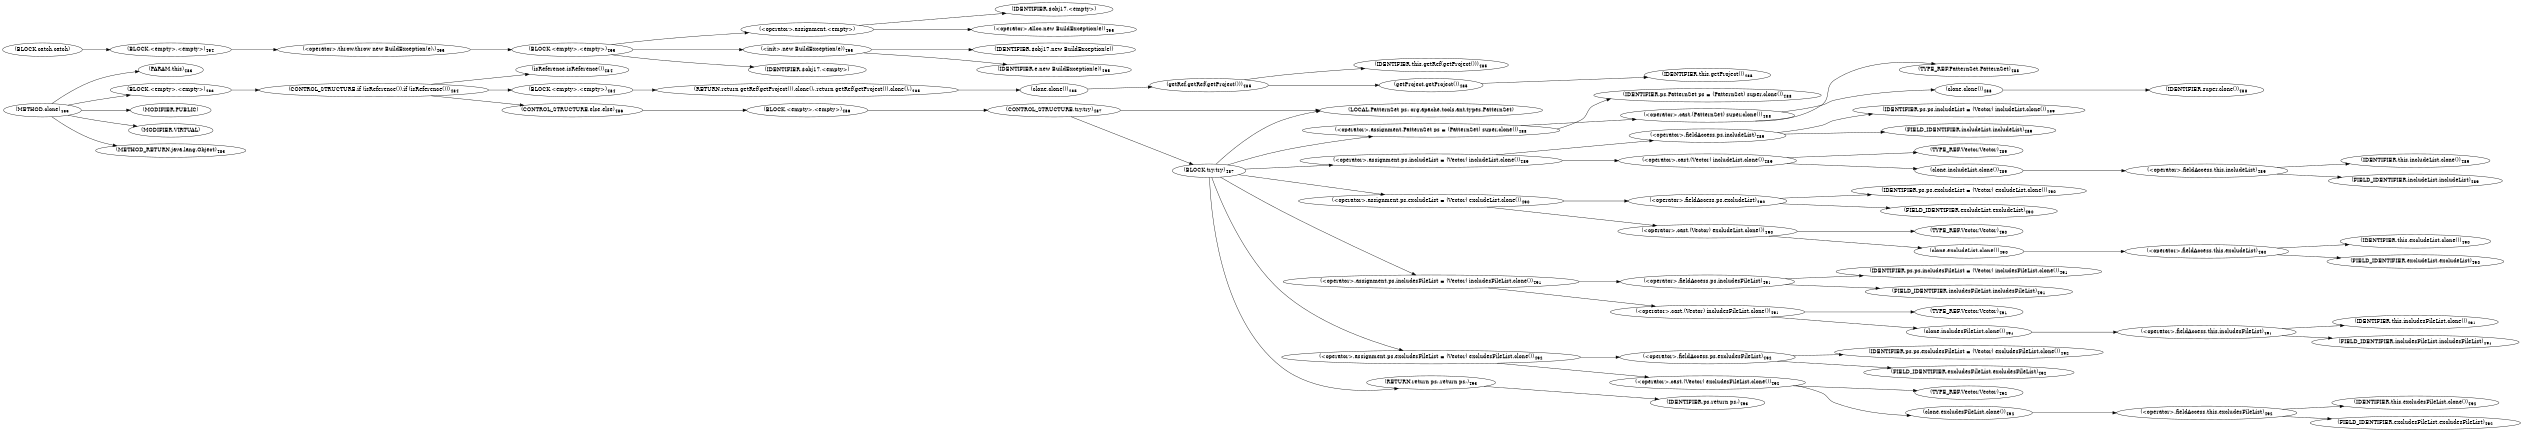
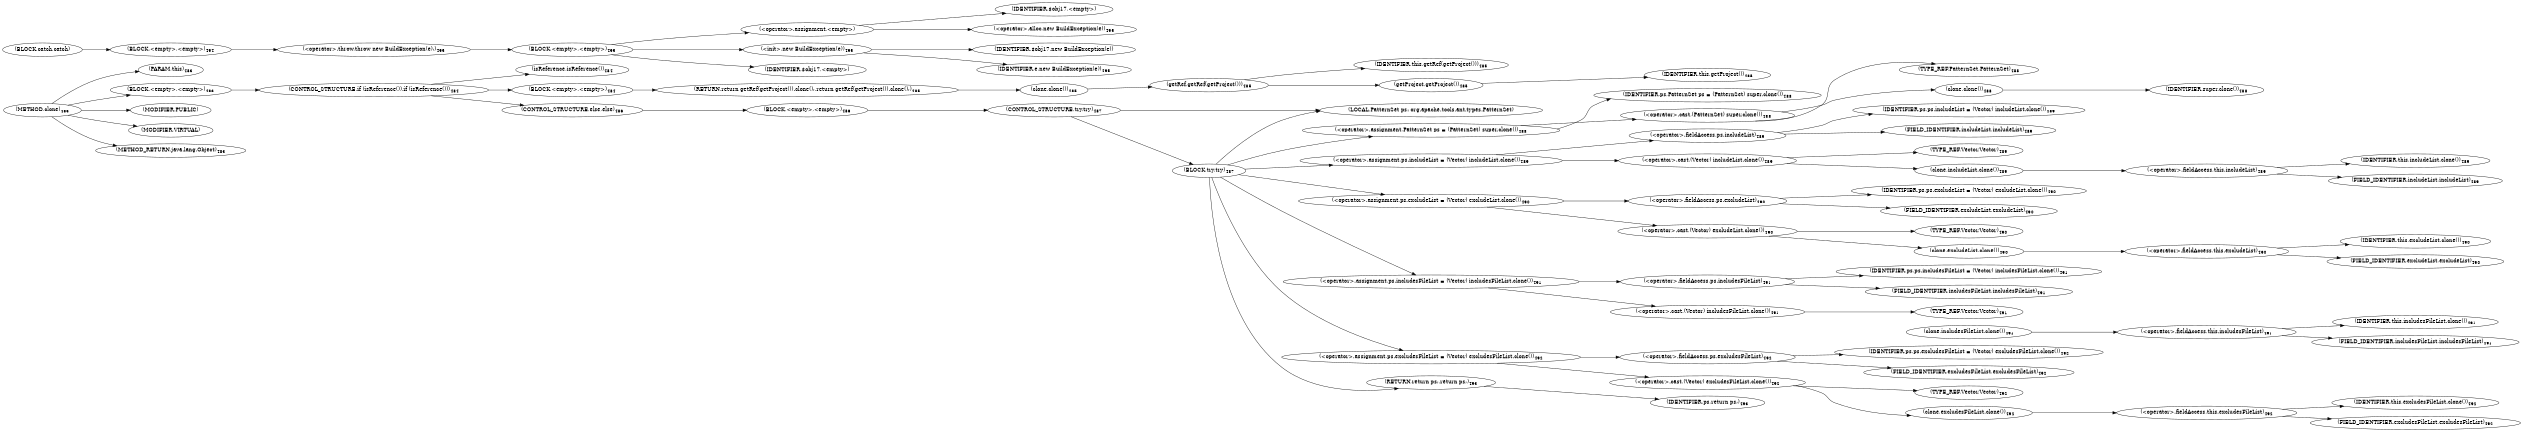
(1842, 323) -> none
